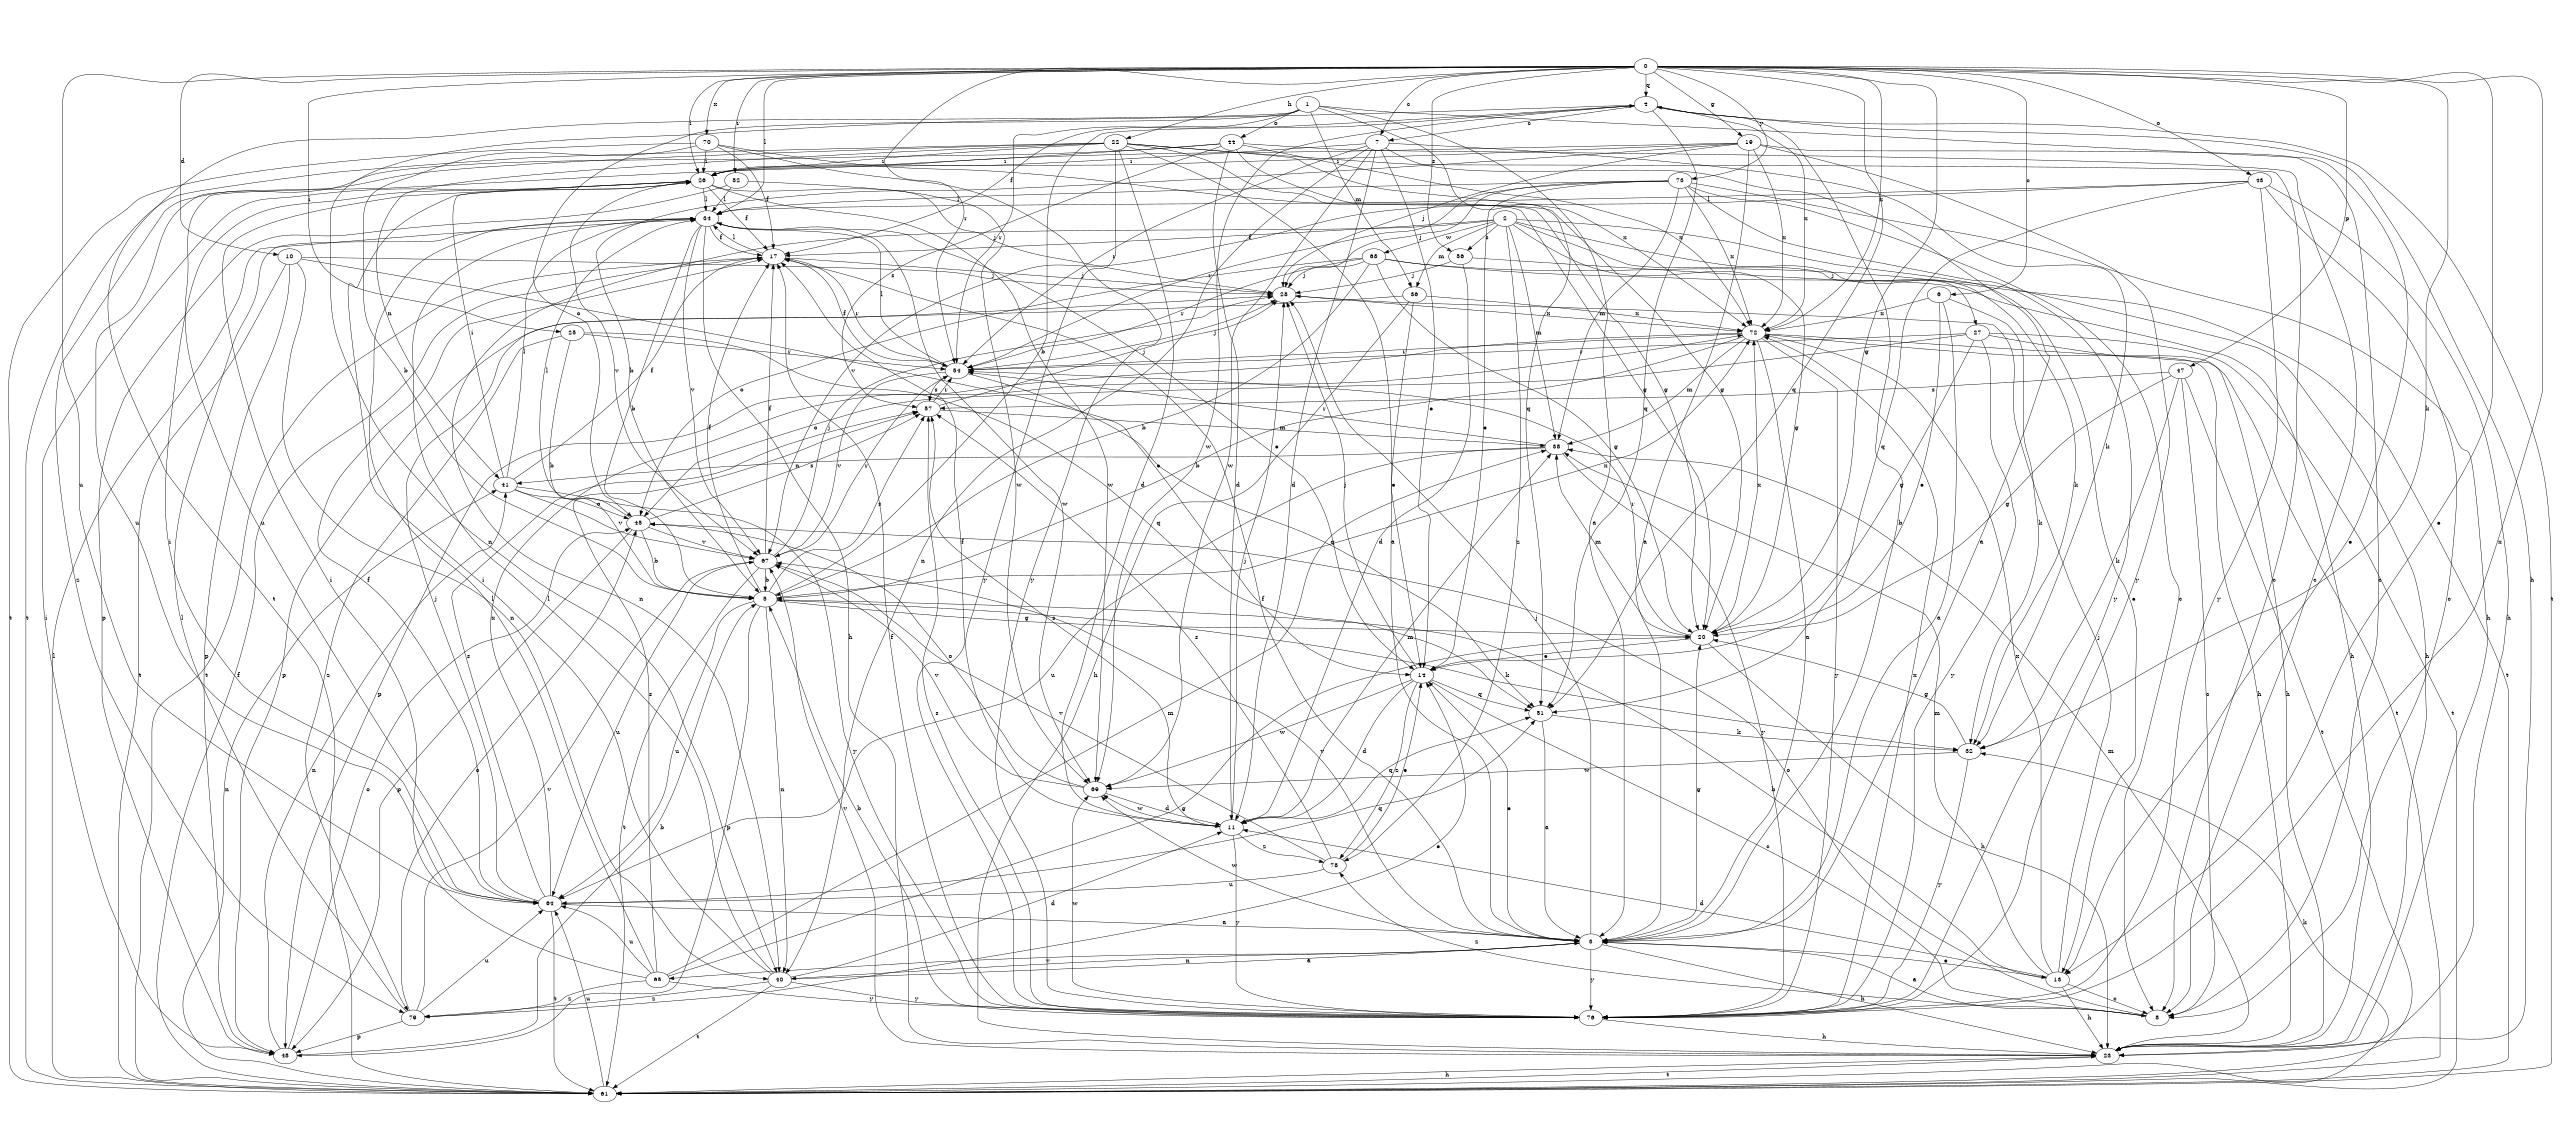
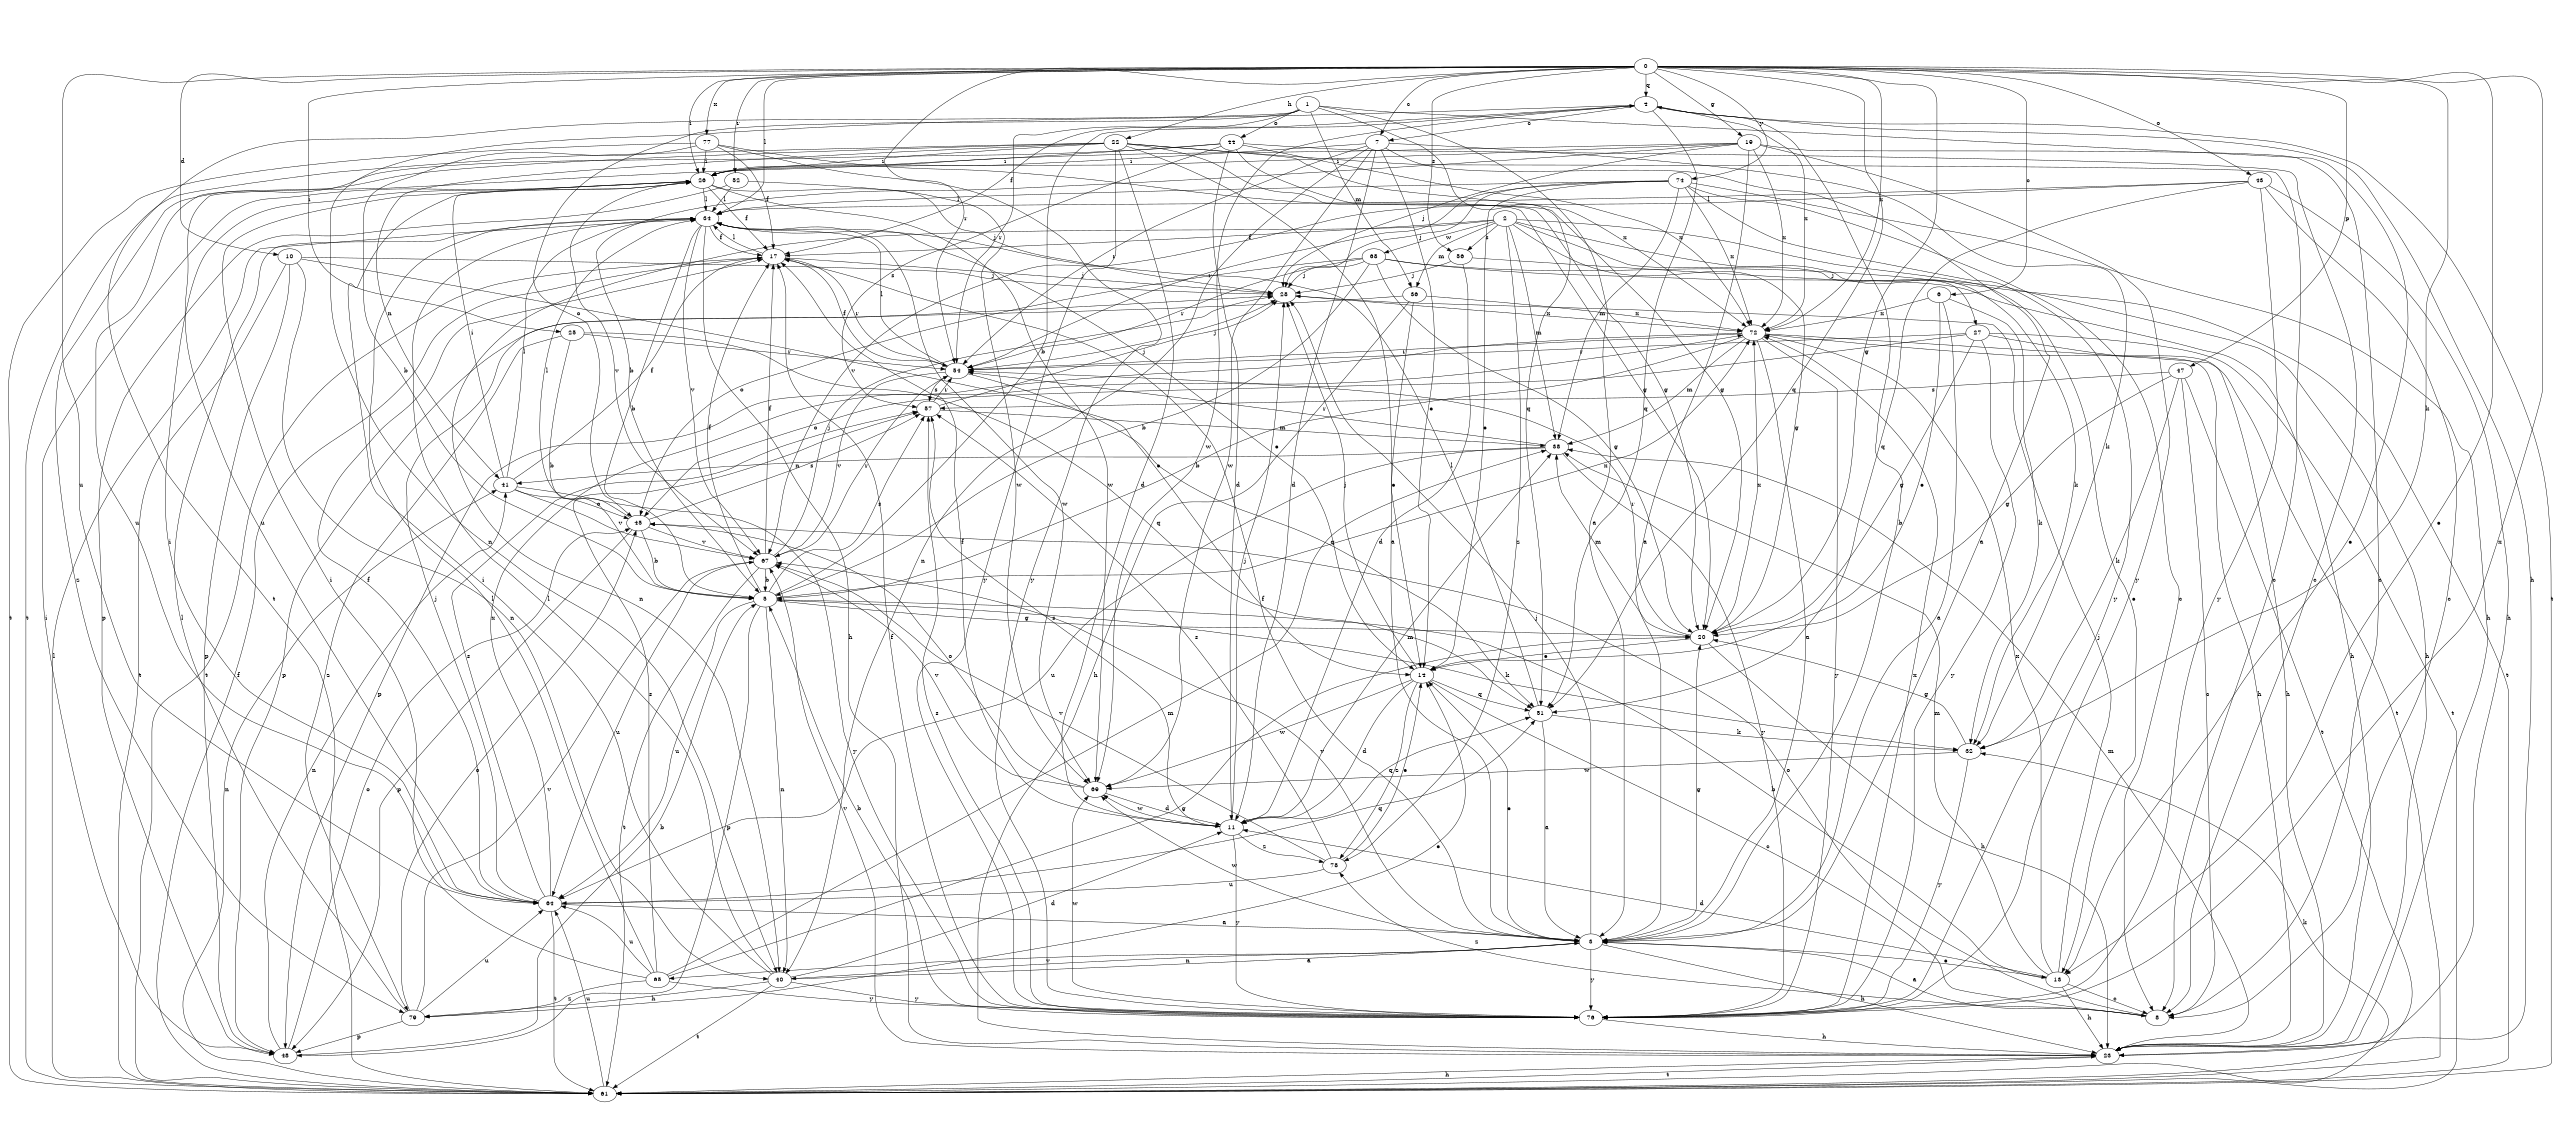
(707, 142) -> (707, 142)
(1680, 181) -> (1680, 181)
none -> (1259, 279)
(654, 999) -> (654, 999)
